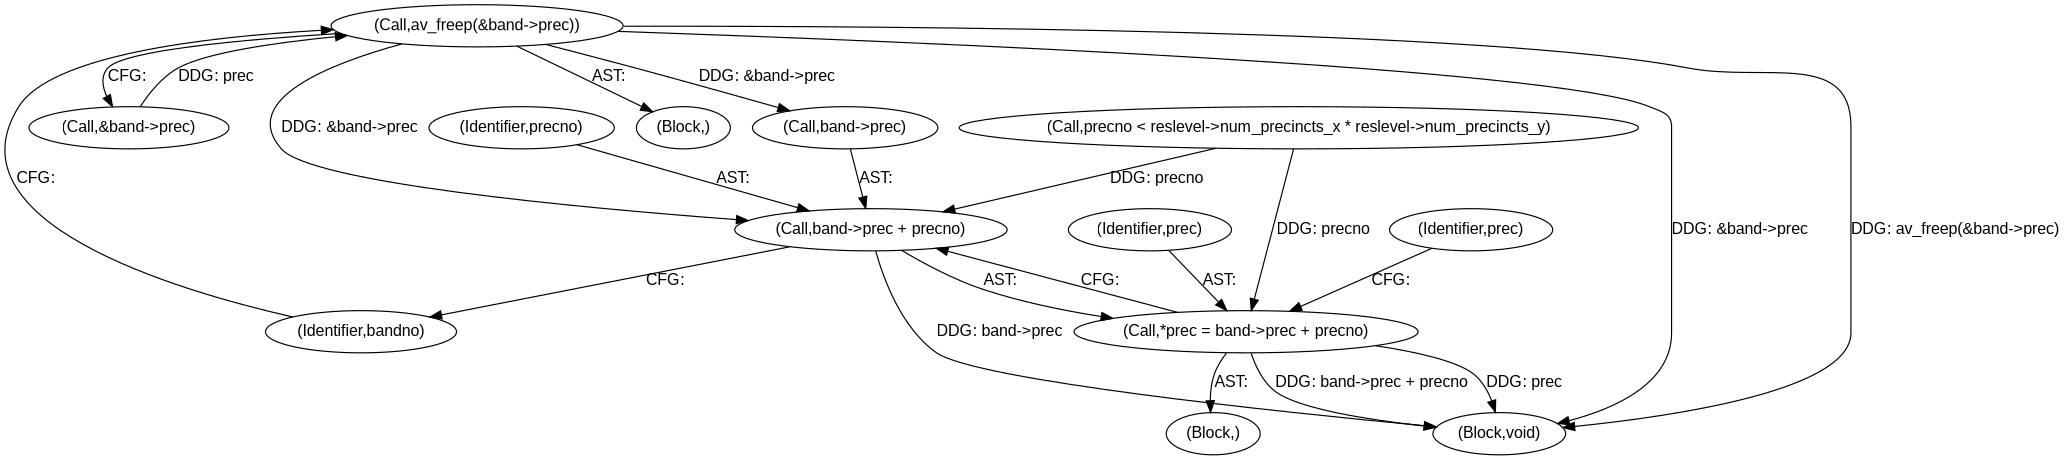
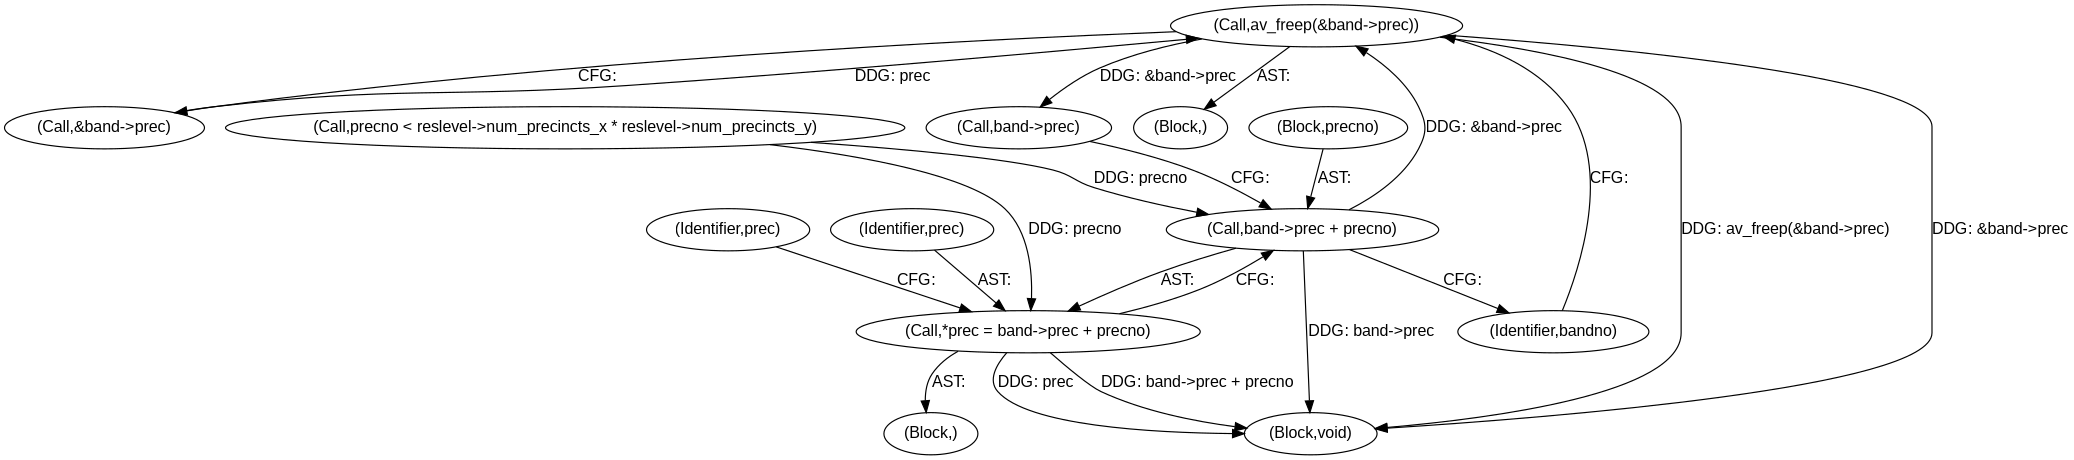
(522, 128) -> (1328, 128)
(879, 179) -> (1253, 179)
(412, 185) -> (1424, 137)
